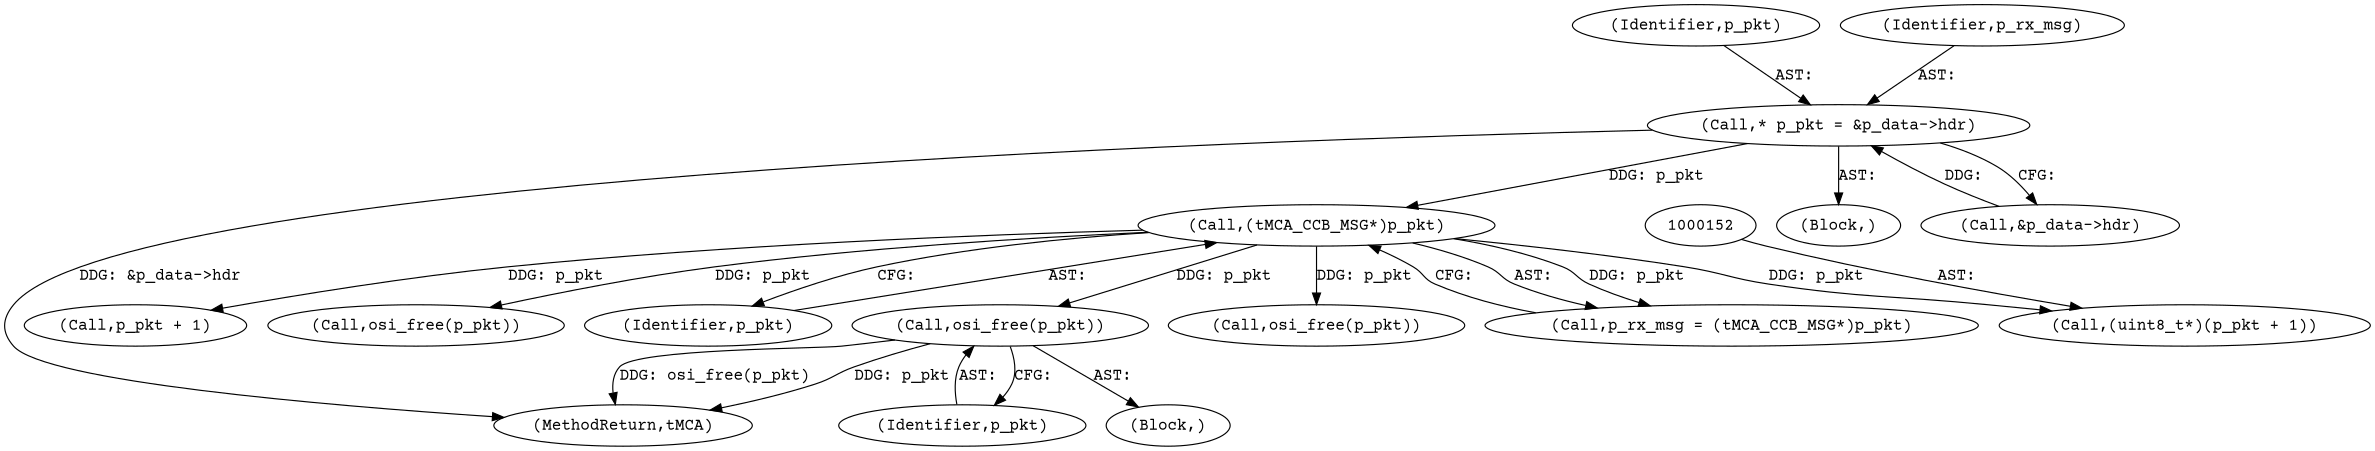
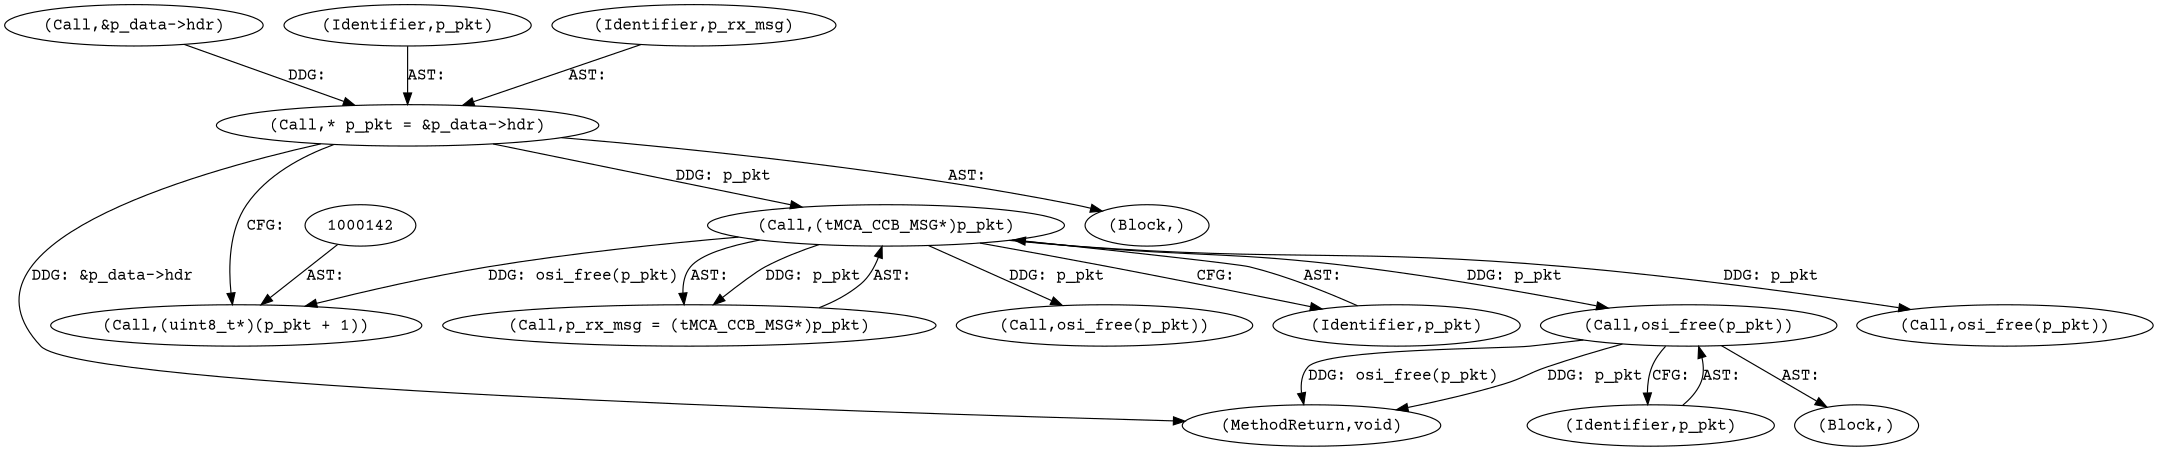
(1989, 162) -> (252, 198)
(1701, 225) -> (360, 225)
(1459, 275) -> (898, 275)
(1816, 275) -> (584, 275)
(135, 325) -> none
(623, 425) -> (1311, 425)
